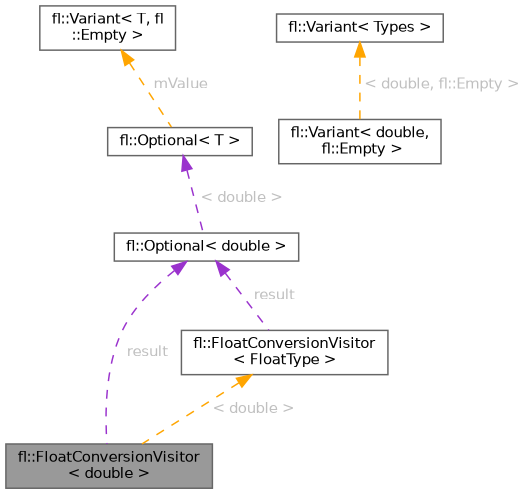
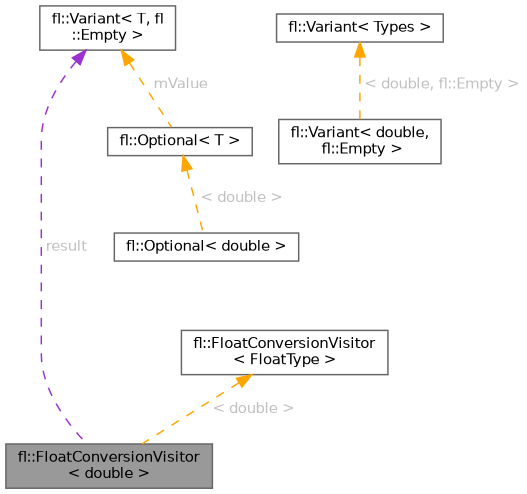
(195, 202) -> (195, 202)
(247, 302) -> none
(116, 347) -> (41, 255)
